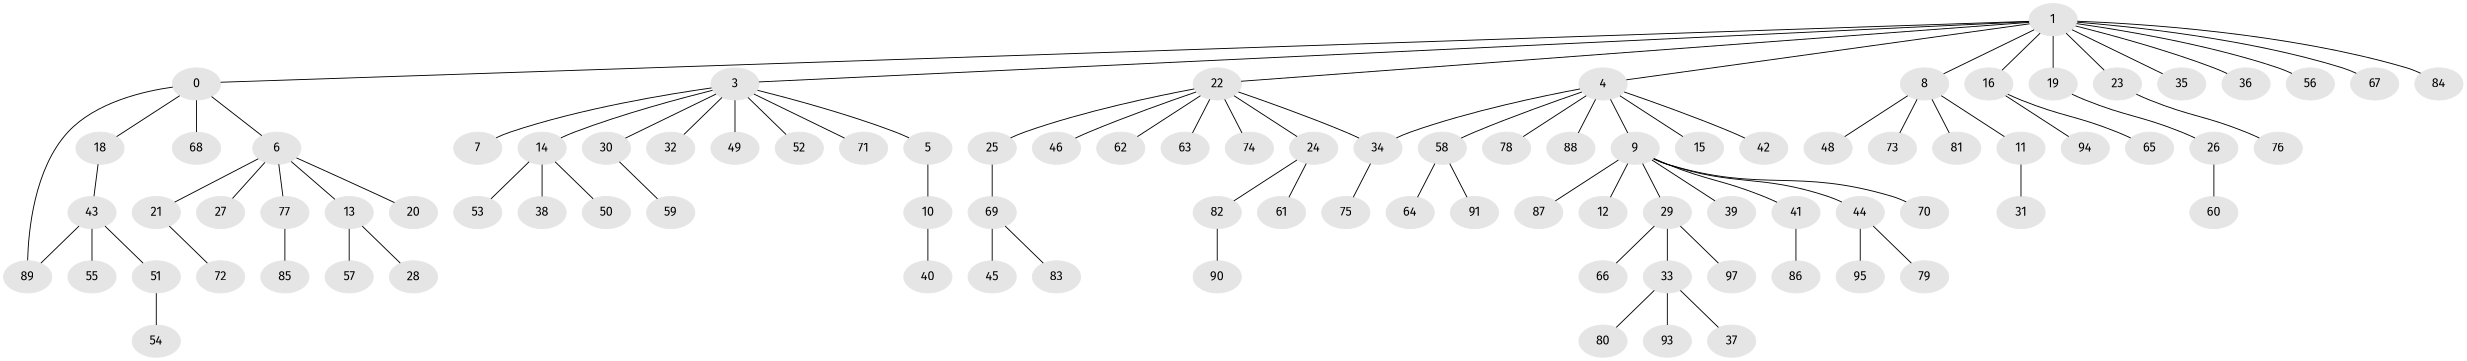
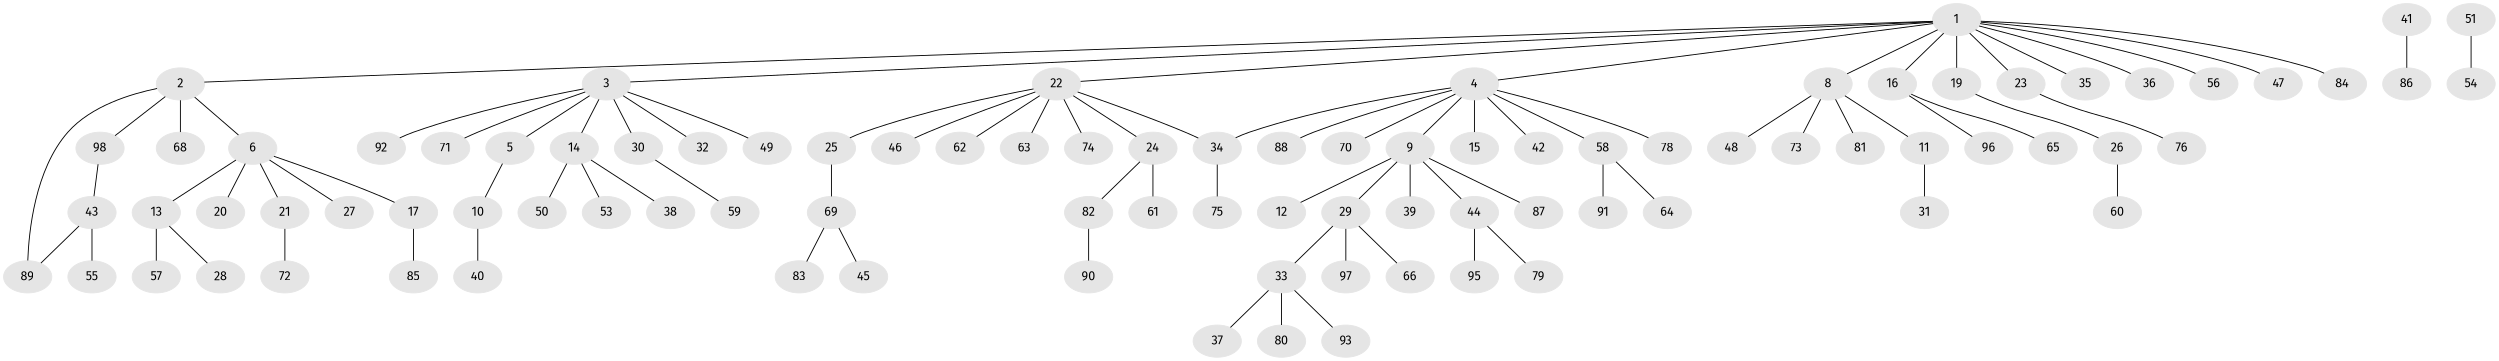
(196, 84) -> (180, 84)
(2375, 84) -> (2278, 84)
(100, 148) -> (100, 148)
(478, 148) -> none
(799, 148) -> (381, 148)
(2085, 148) -> (1989, 148)
(1793, 181) -> (1410, 116)
(1728, 184) -> none
(285, 213) -> (413, 213)
(124, 245) -> none
